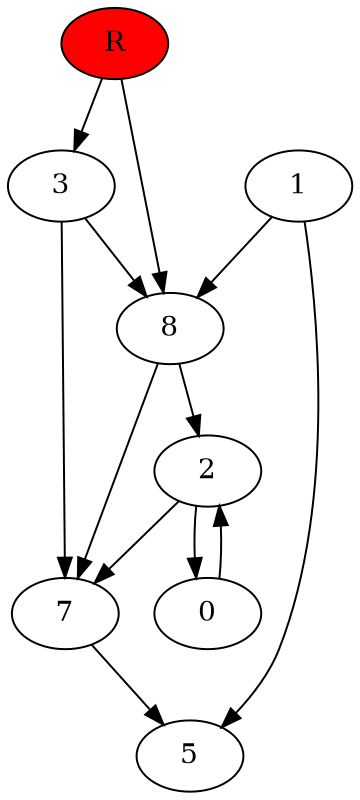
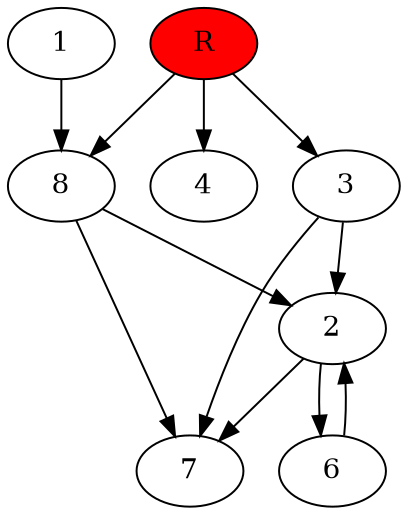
none -> (204, 186)
(110, 249) -> (340, 248)
(208, 614) -> (332, 471)
(190, 756) -> none
